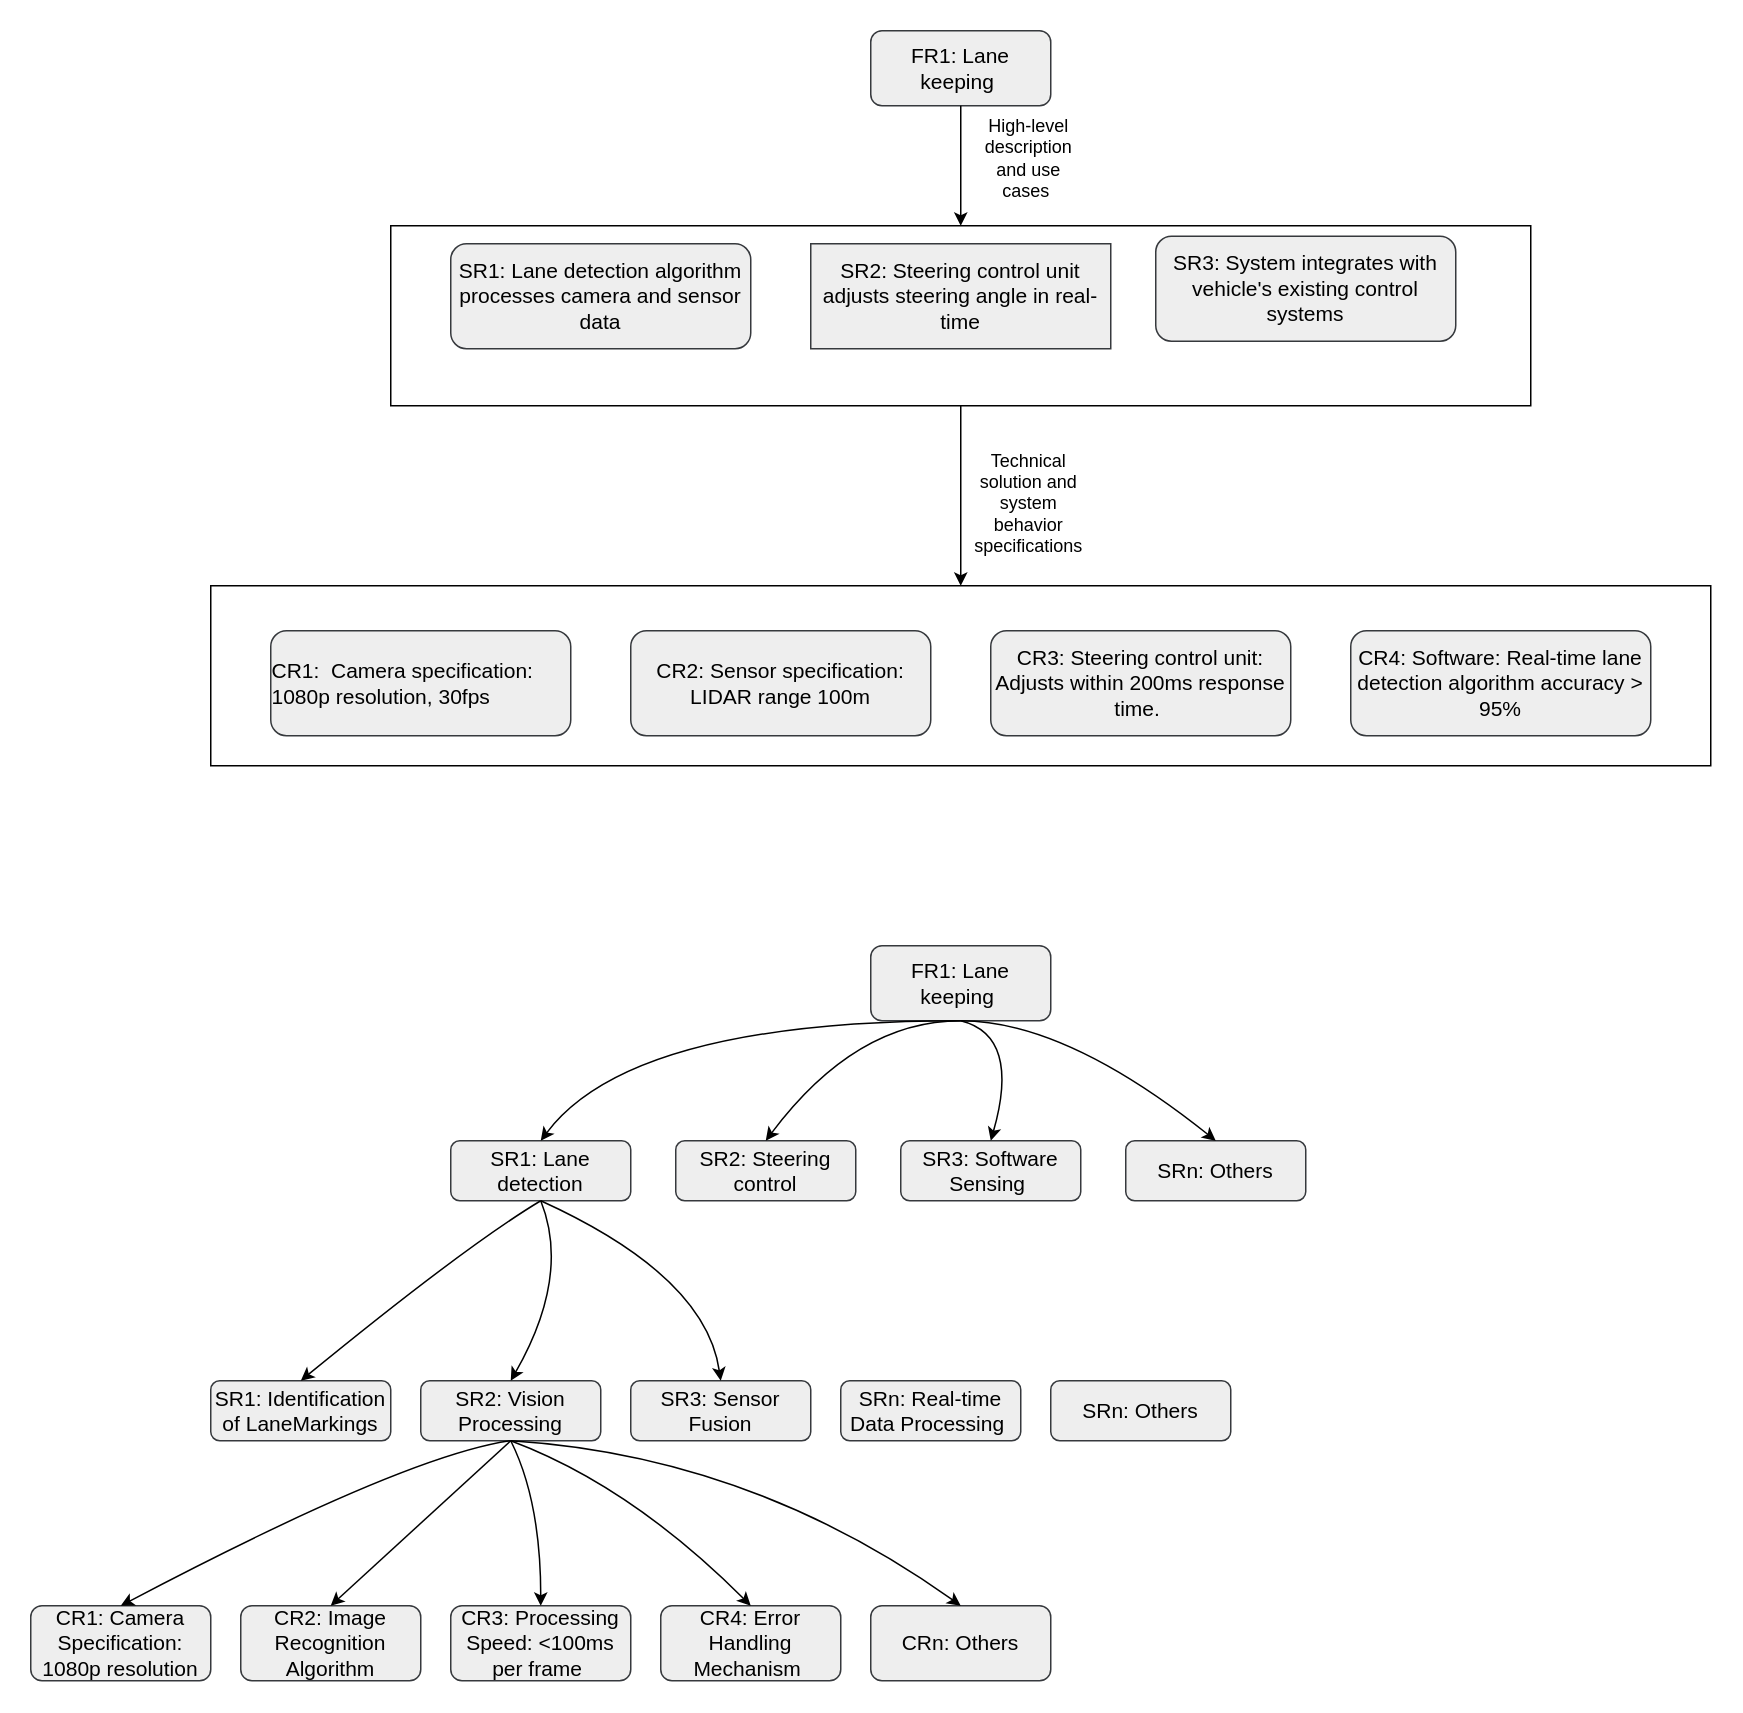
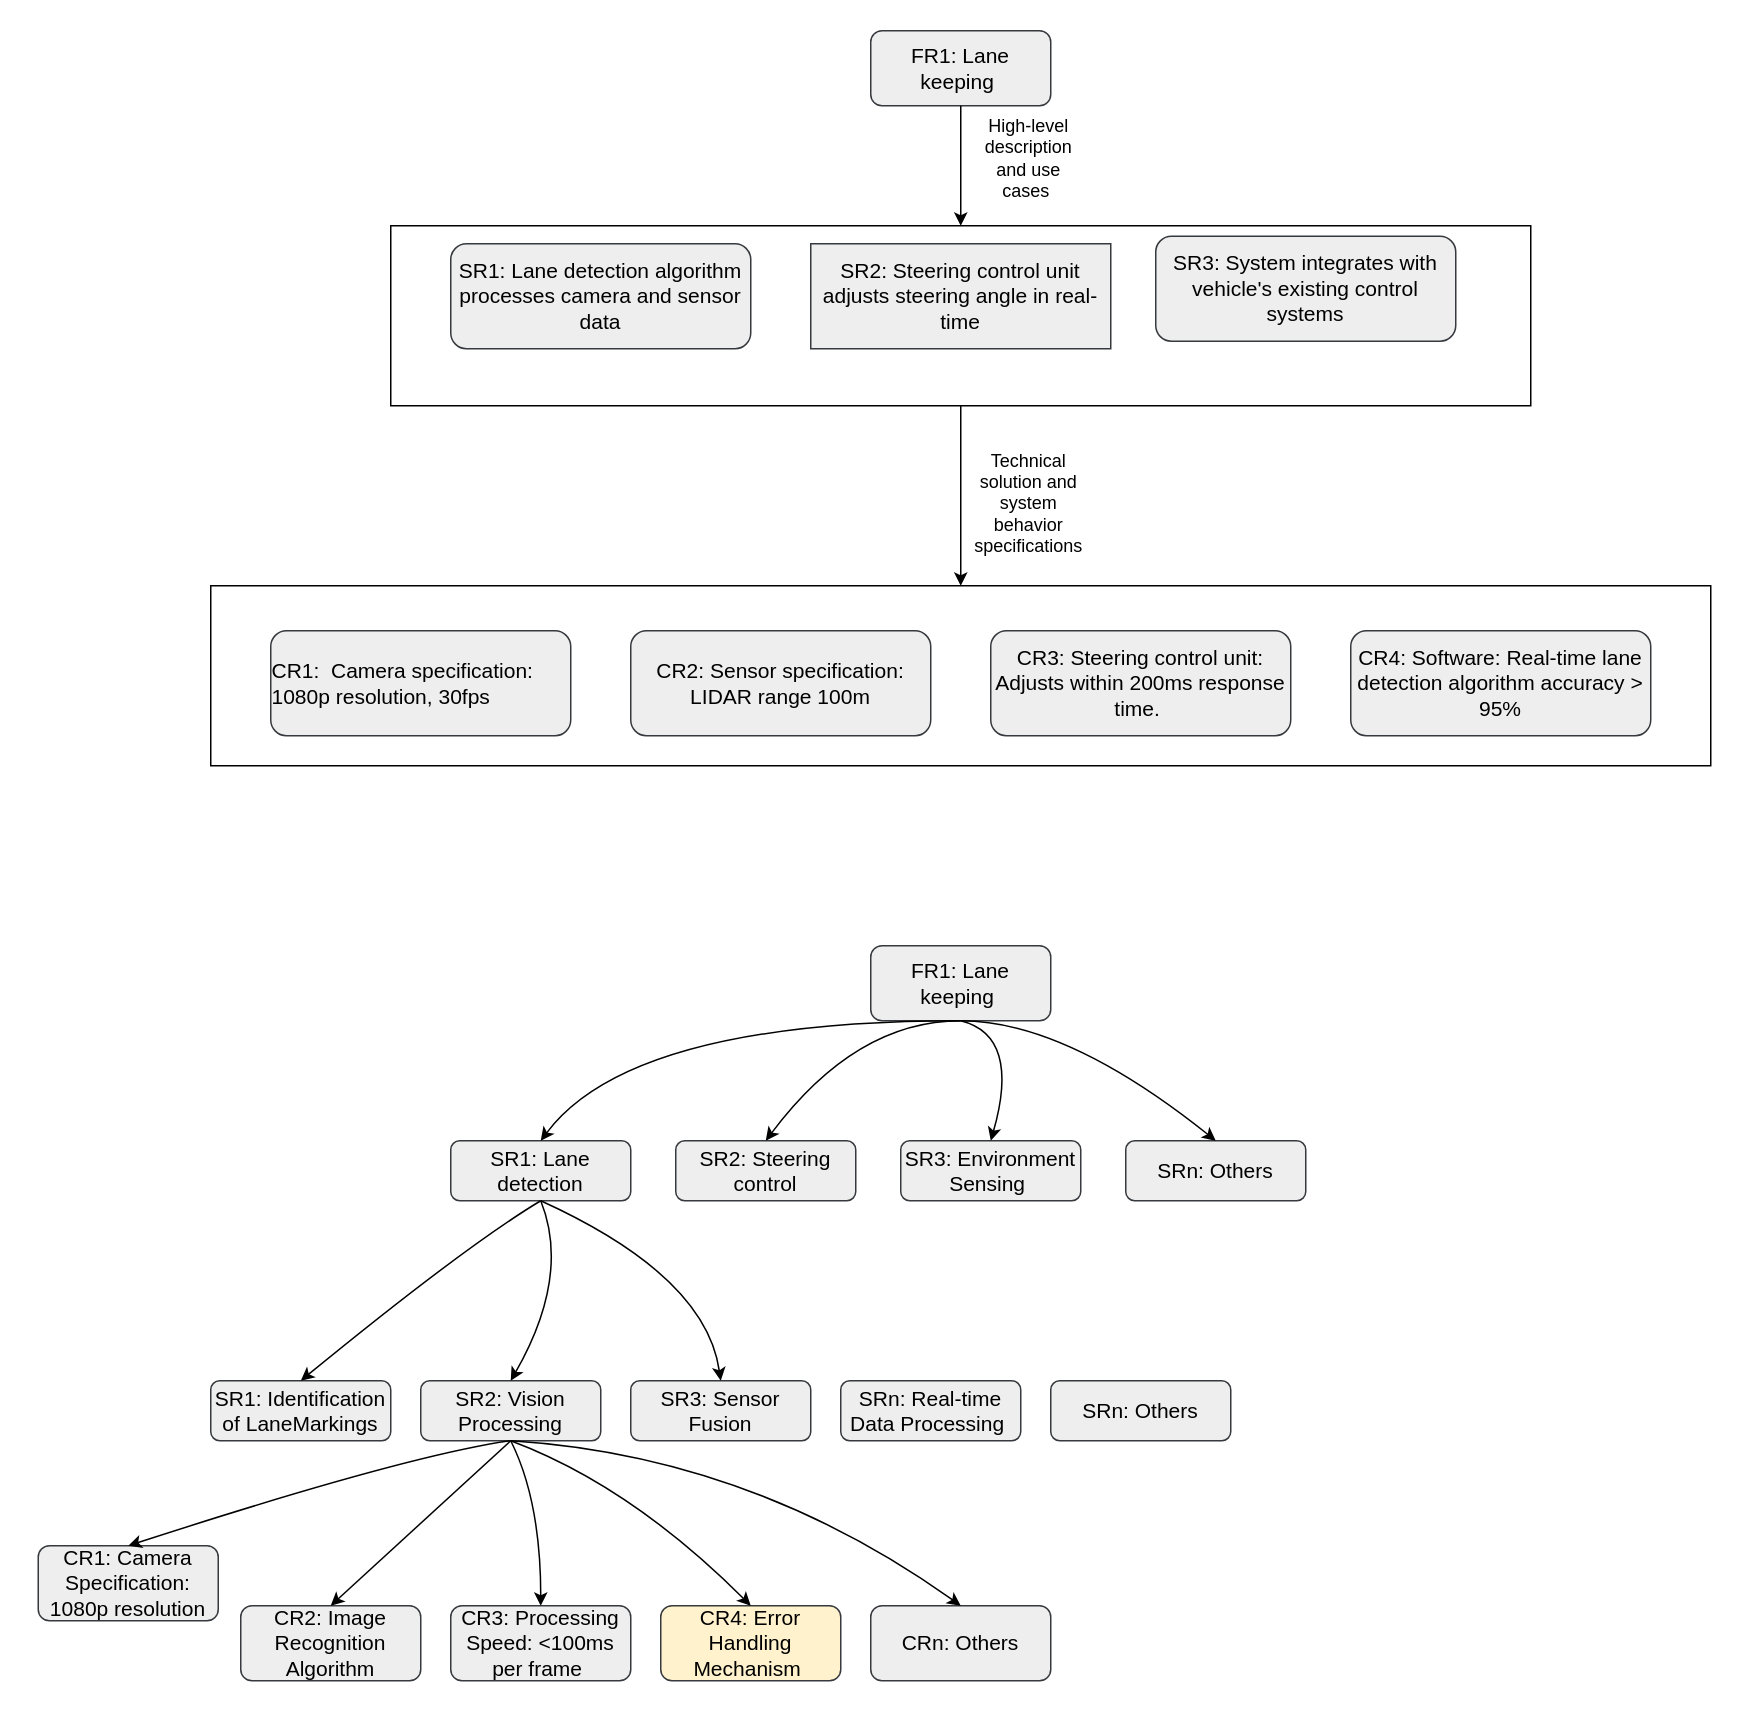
(991, 1171) -> (991, 1171)
(121, 1643) -> (128, 1583)
(751, 1643) -> (751, 1643)
